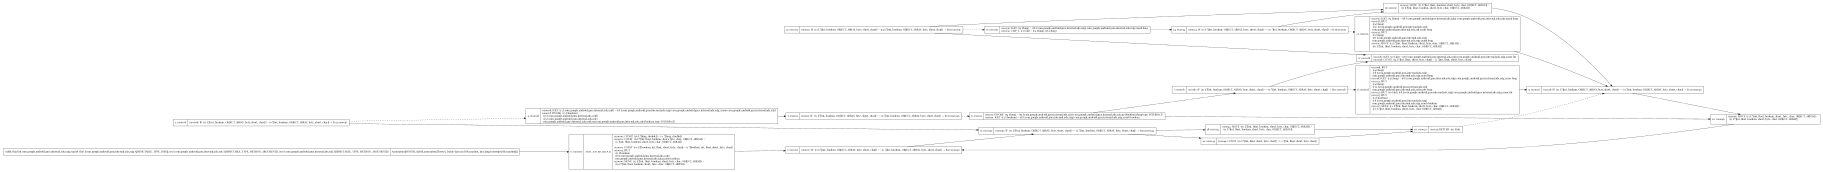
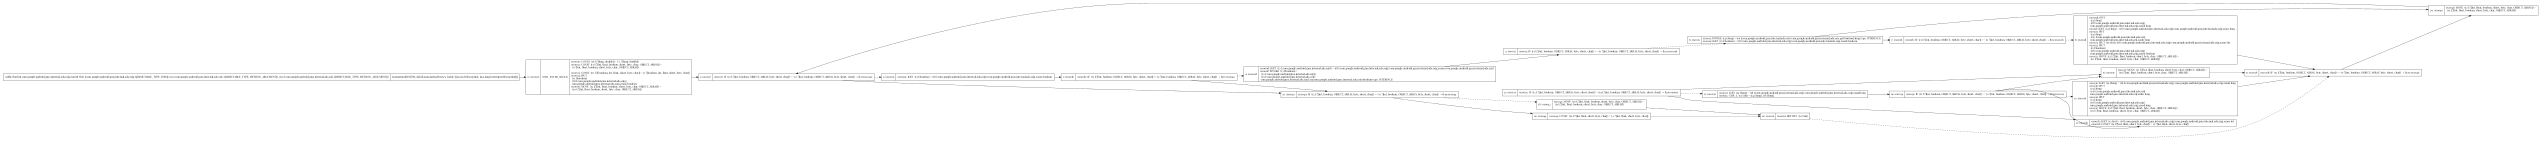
(1317, 72) -> (2069, 107)
none -> (968, 77)
(1180, 130) -> (1489, 100)
